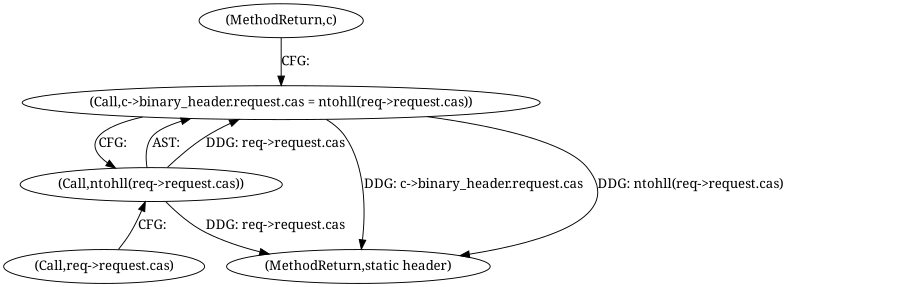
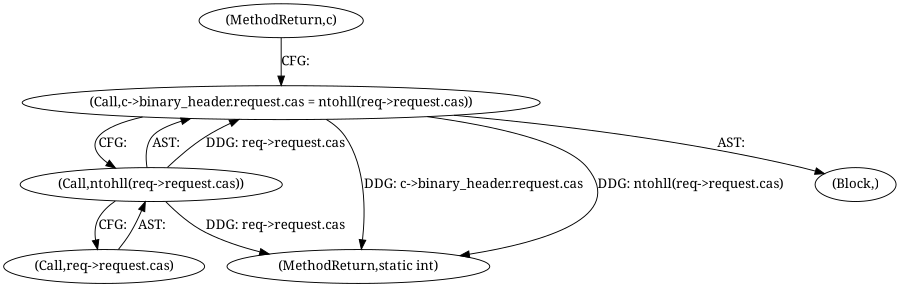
none -> (856, 185)
none -> (99, 218)
(154, 226) -> (154, 226)
(358, 266) -> (358, 266)
